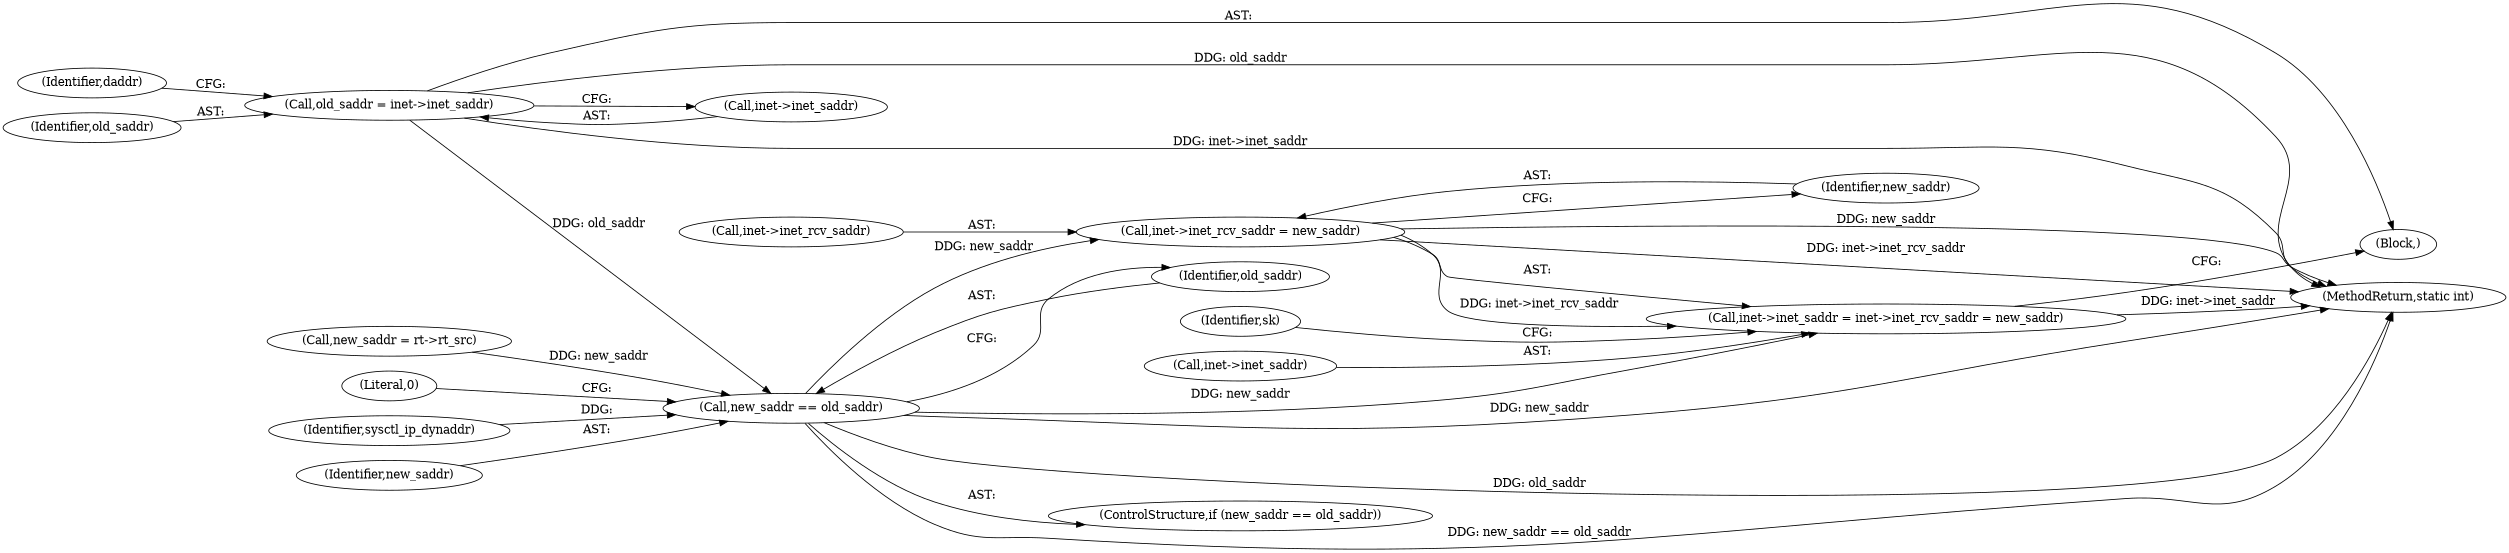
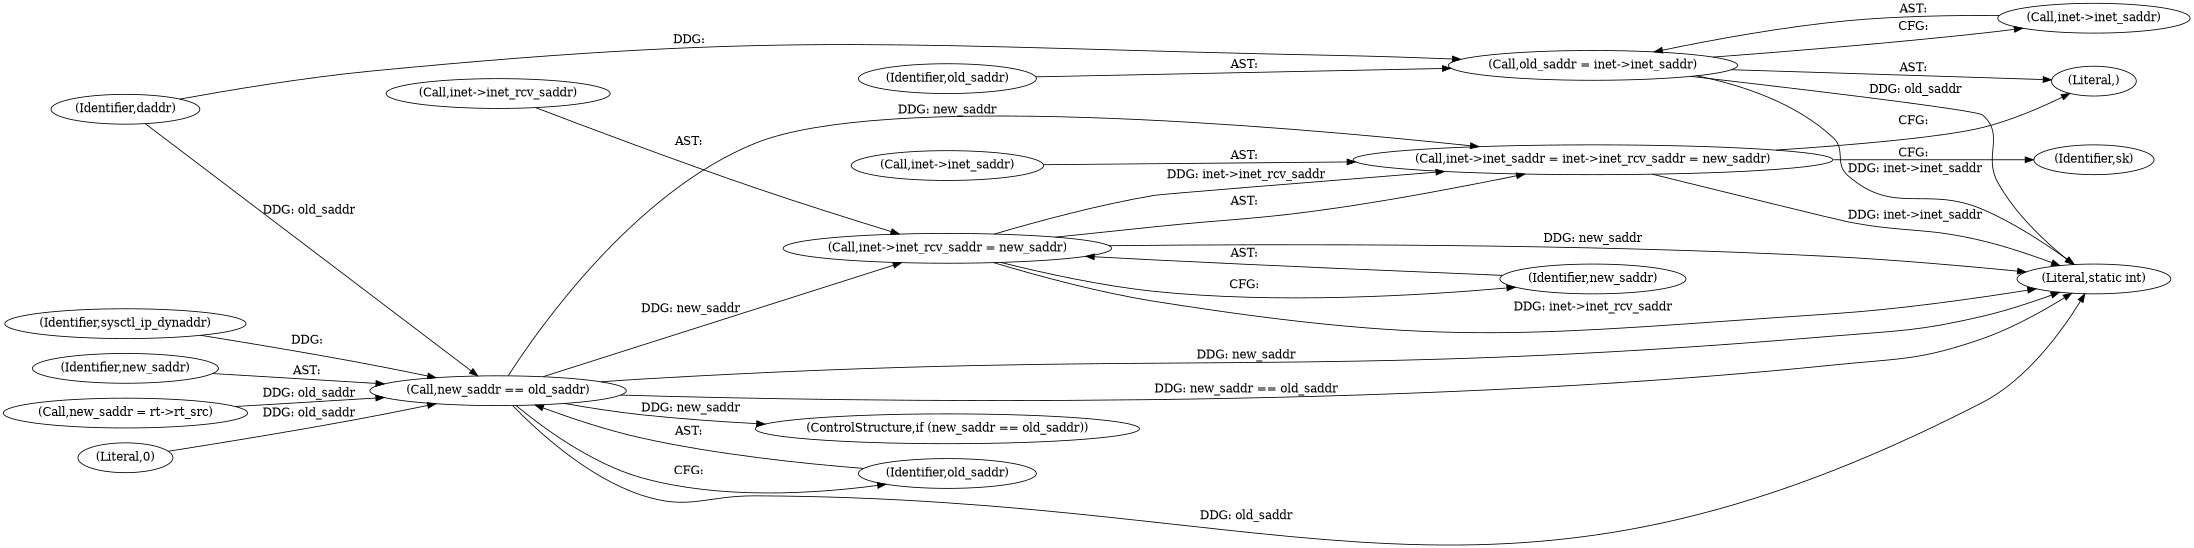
(213, 85) -> (691, 40)
(2398, 244) -> (2094, 81)
(587, 254) -> (308, 247)
(2398, 297) -> (2094, 279)
(1522, 342) -> (1929, 160)
(599, 357) -> (309, 394)
(599, 389) -> (309, 413)
(984, 496) -> (691, 409)
